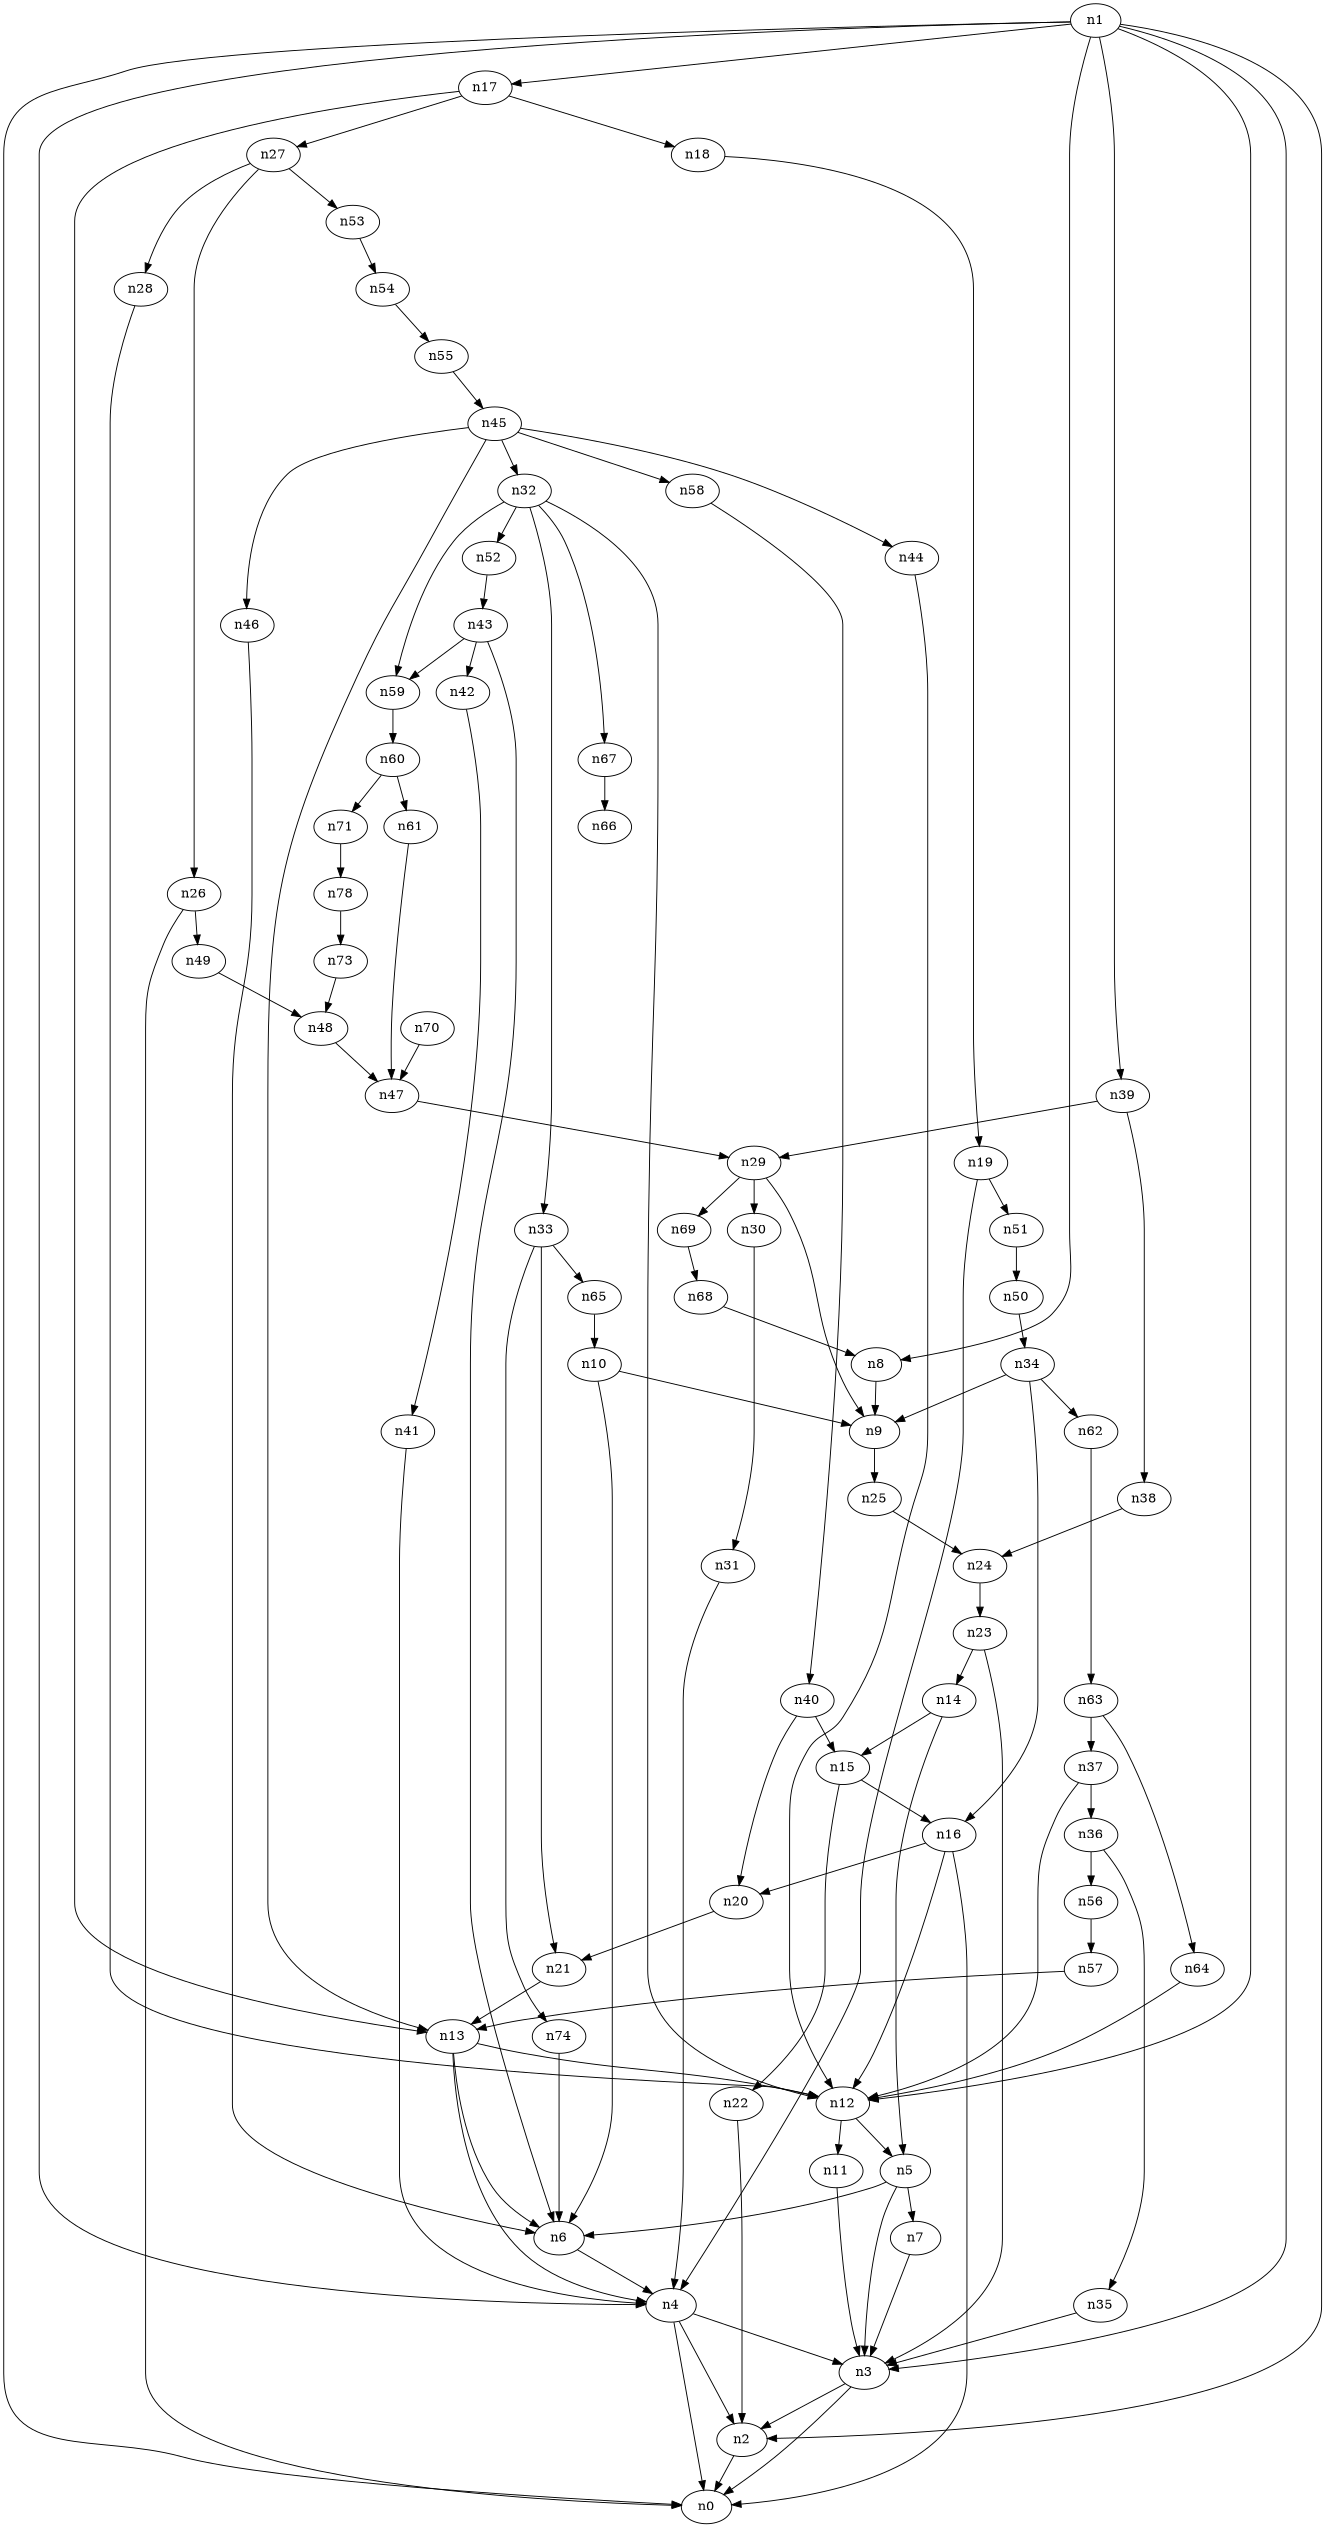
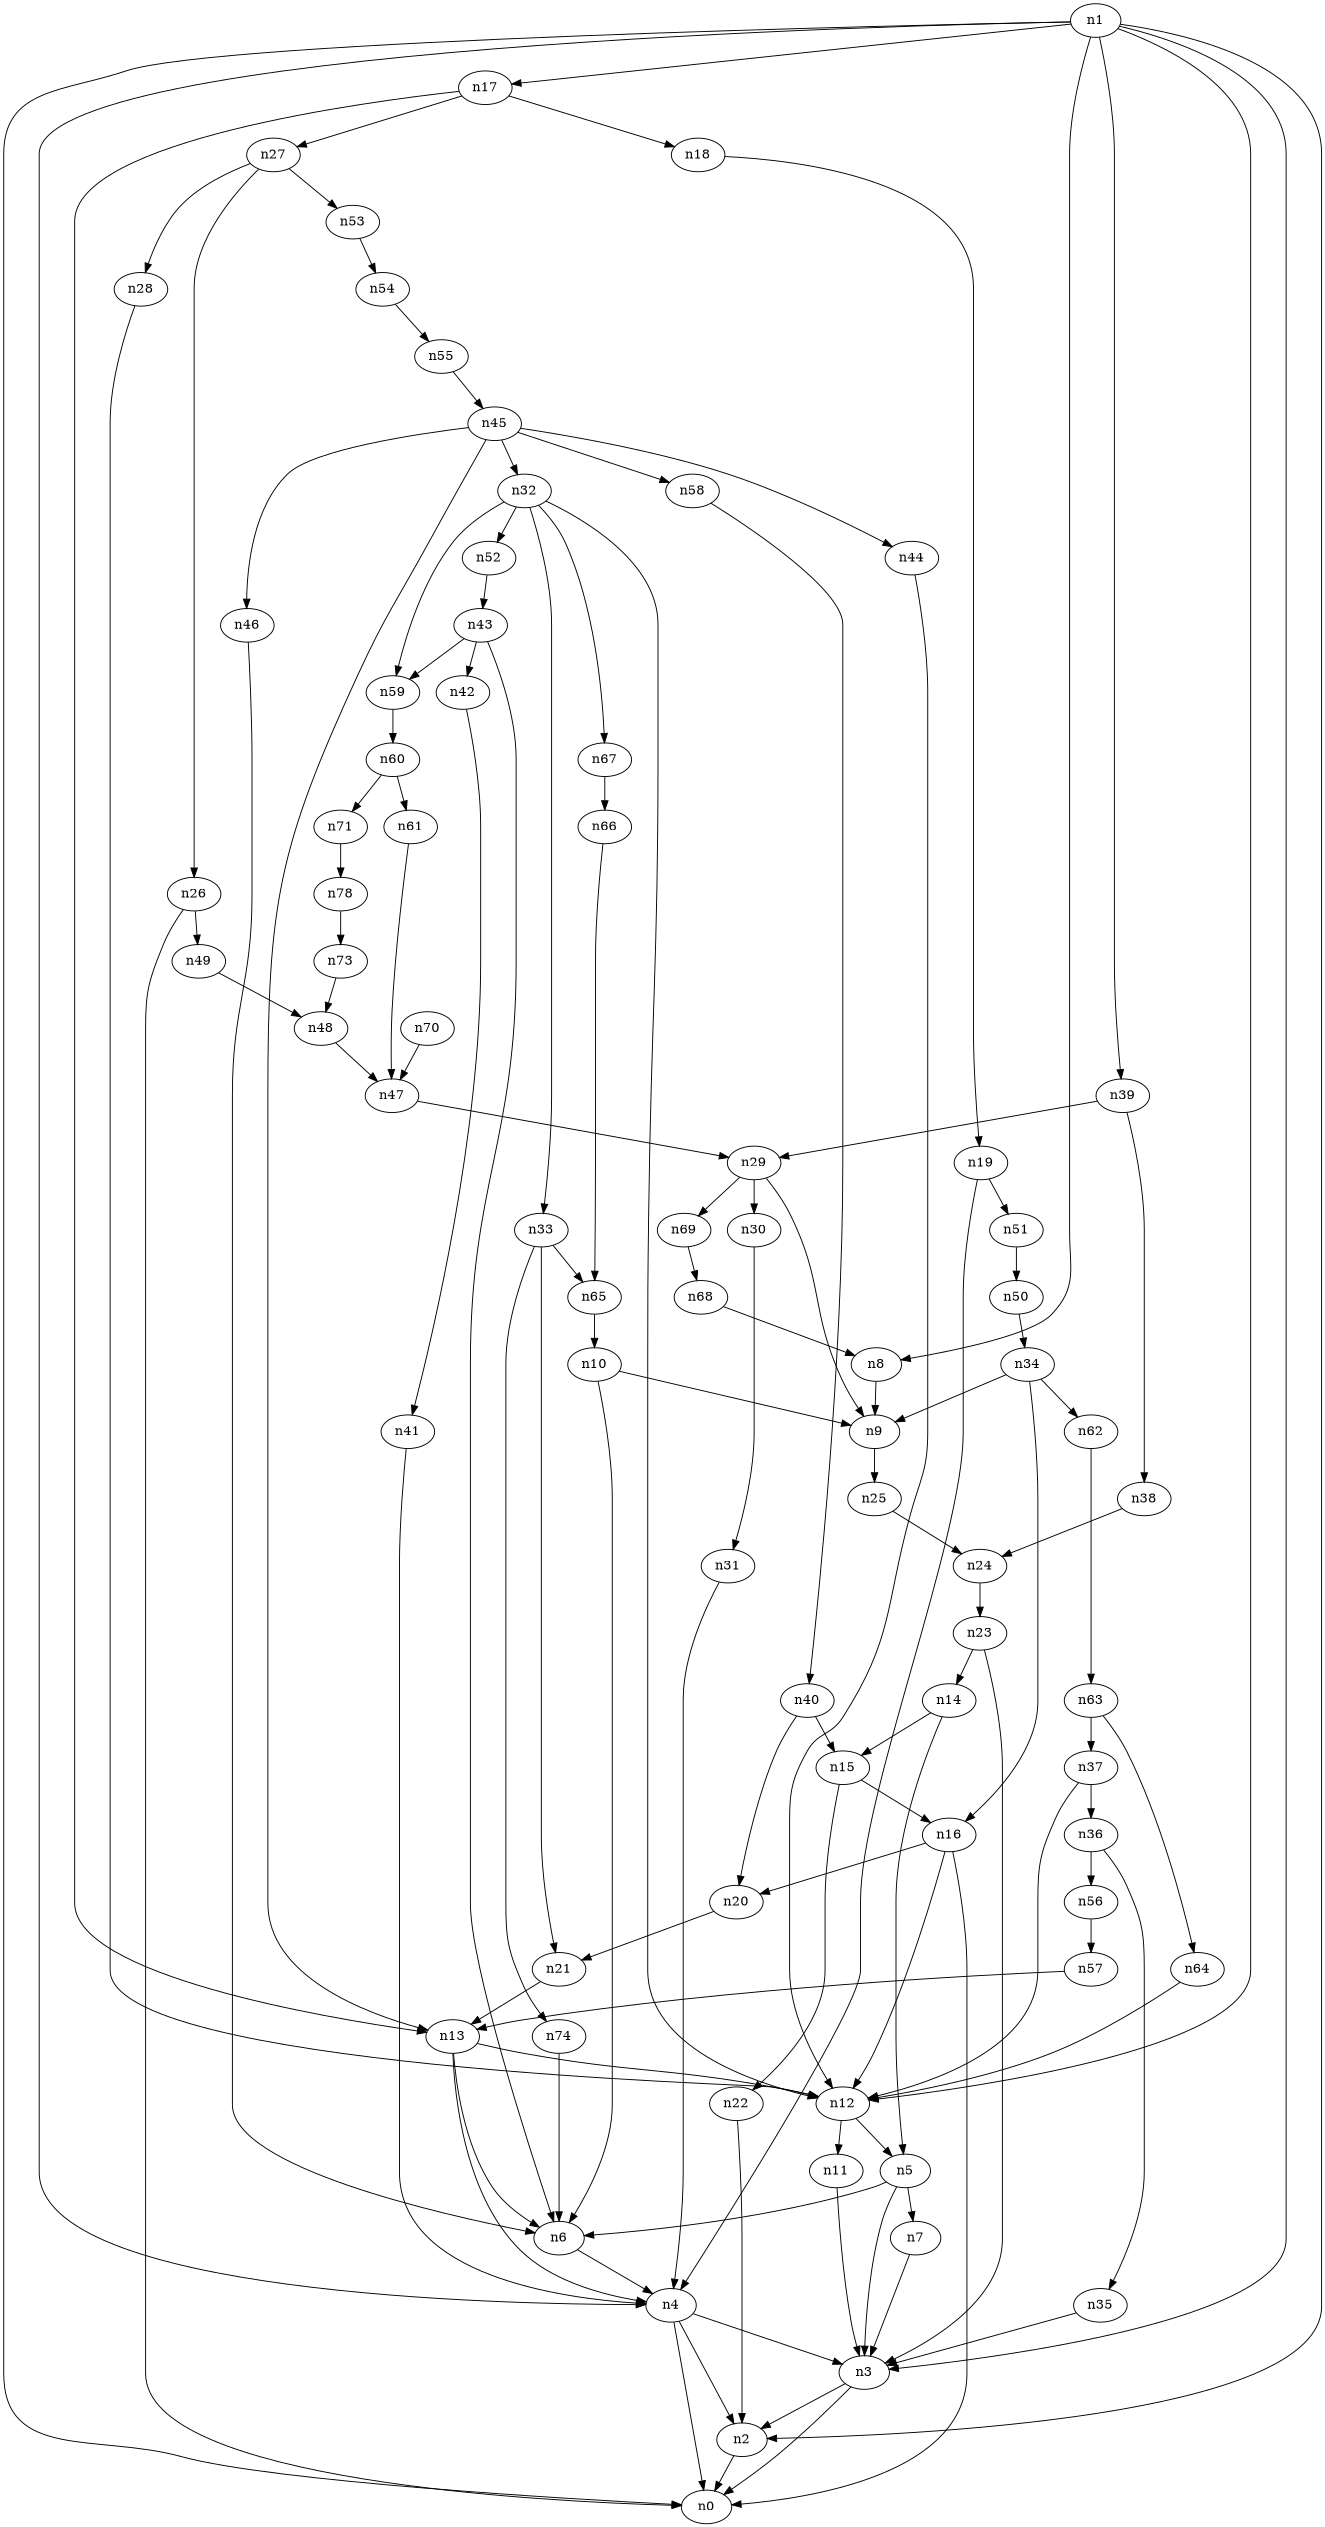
none -> (595, 1057)
